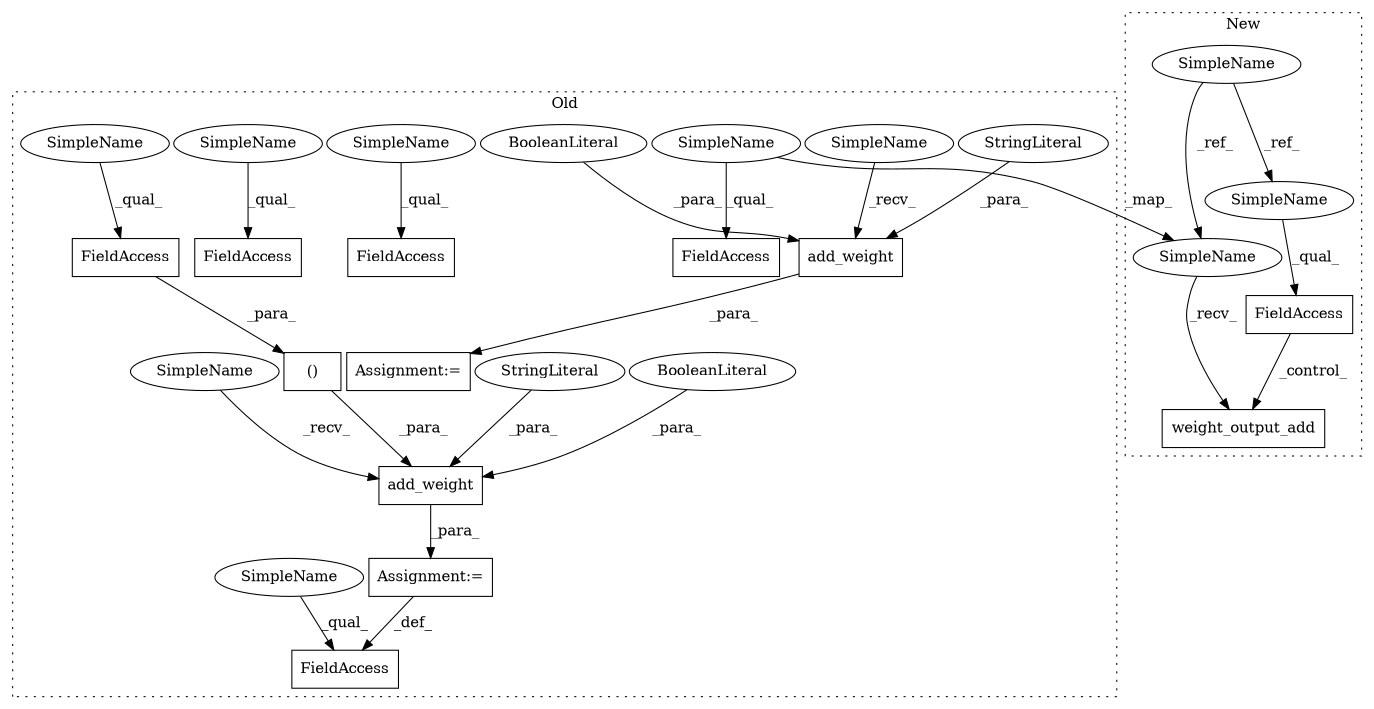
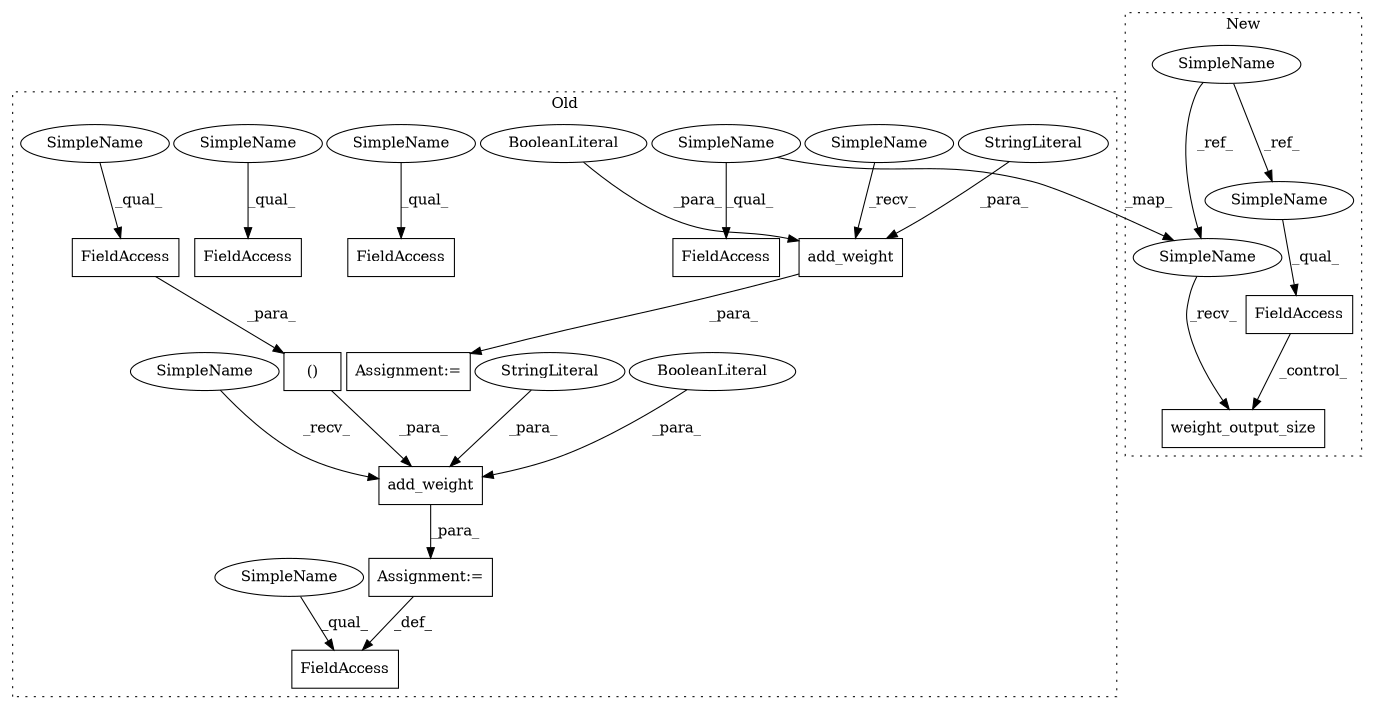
(1243, 429) -> (1243, 429)
